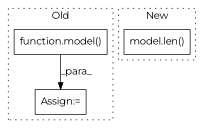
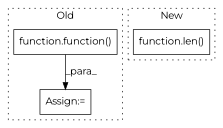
(61, 42) -> (65, 42)
(157, 42) -> (172, 42)
